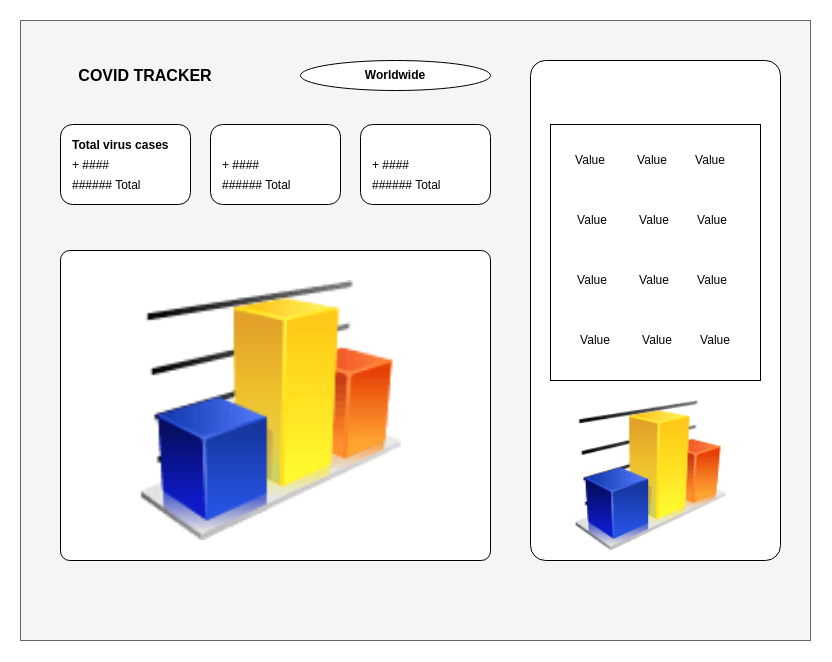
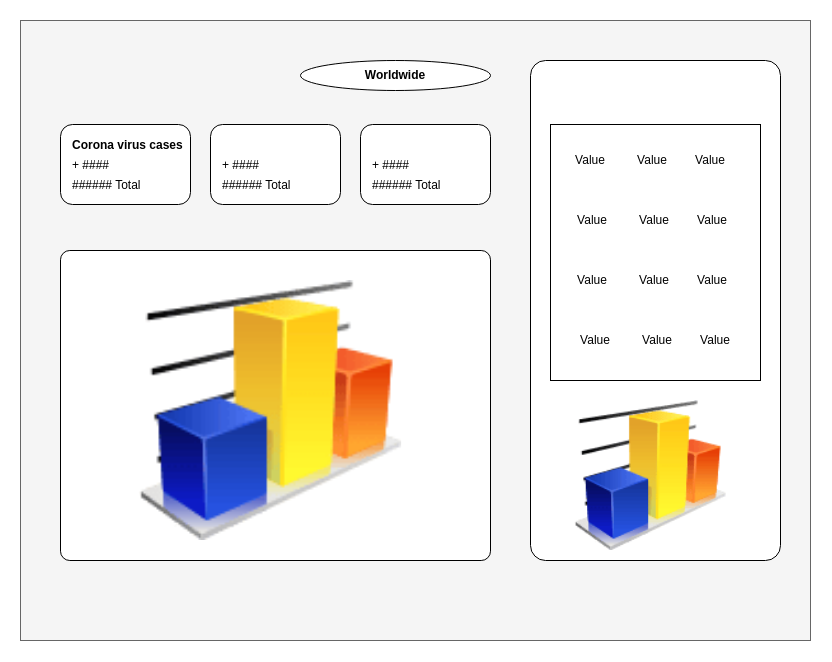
(146, 76) -> none
(123, 146) -> (128, 146)
